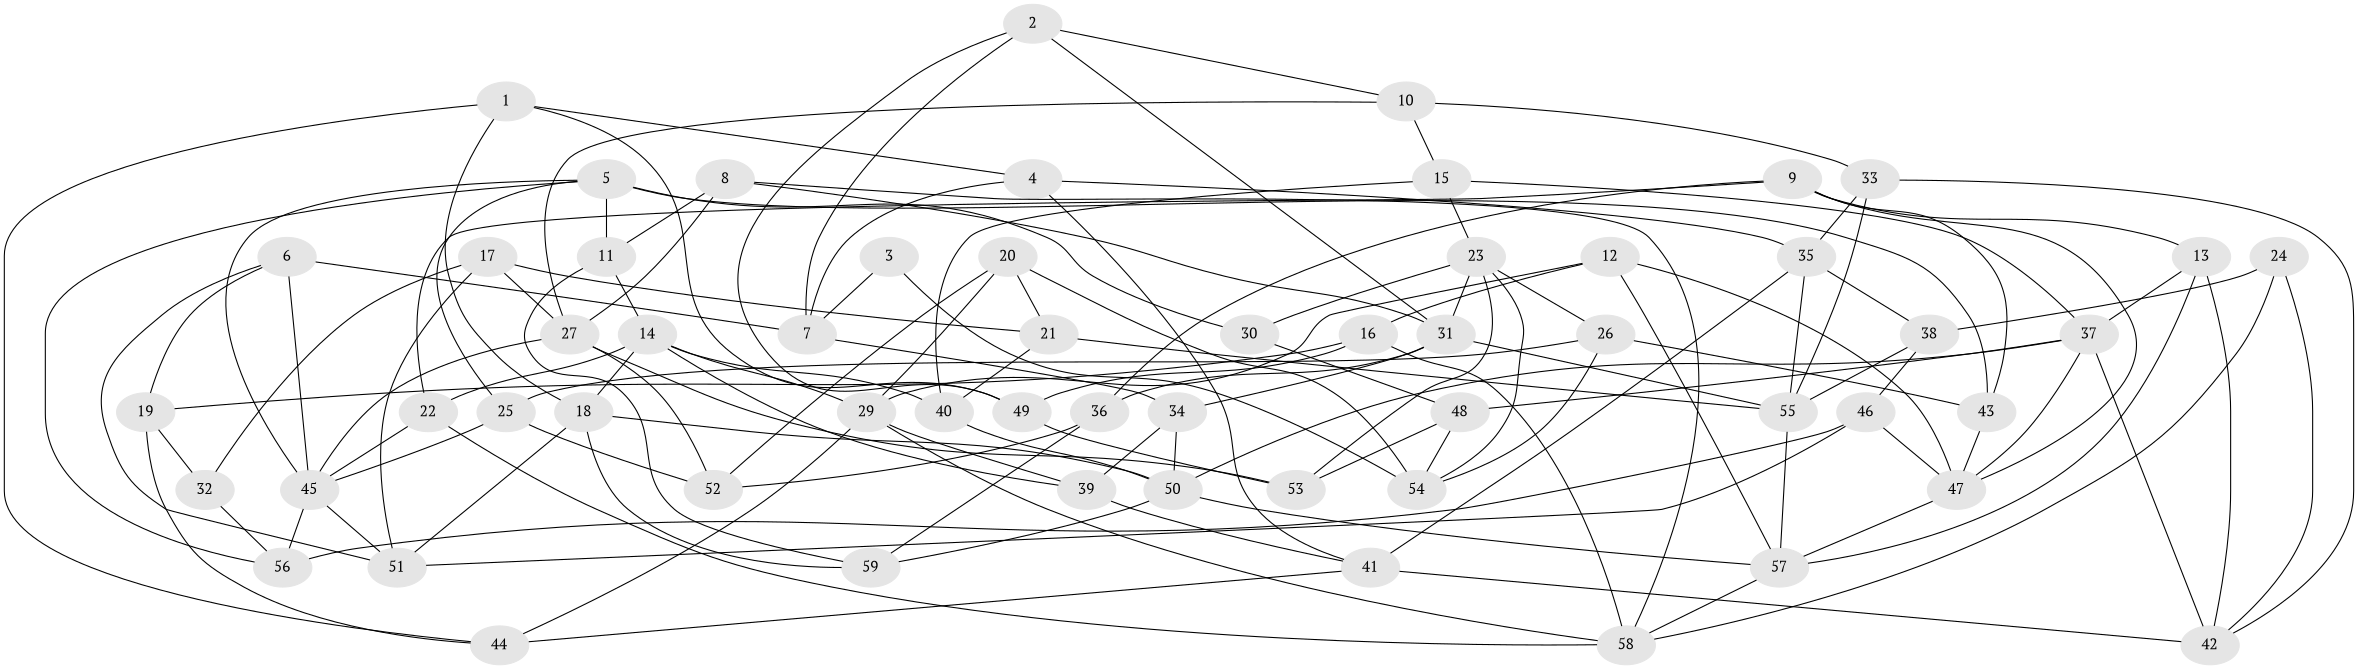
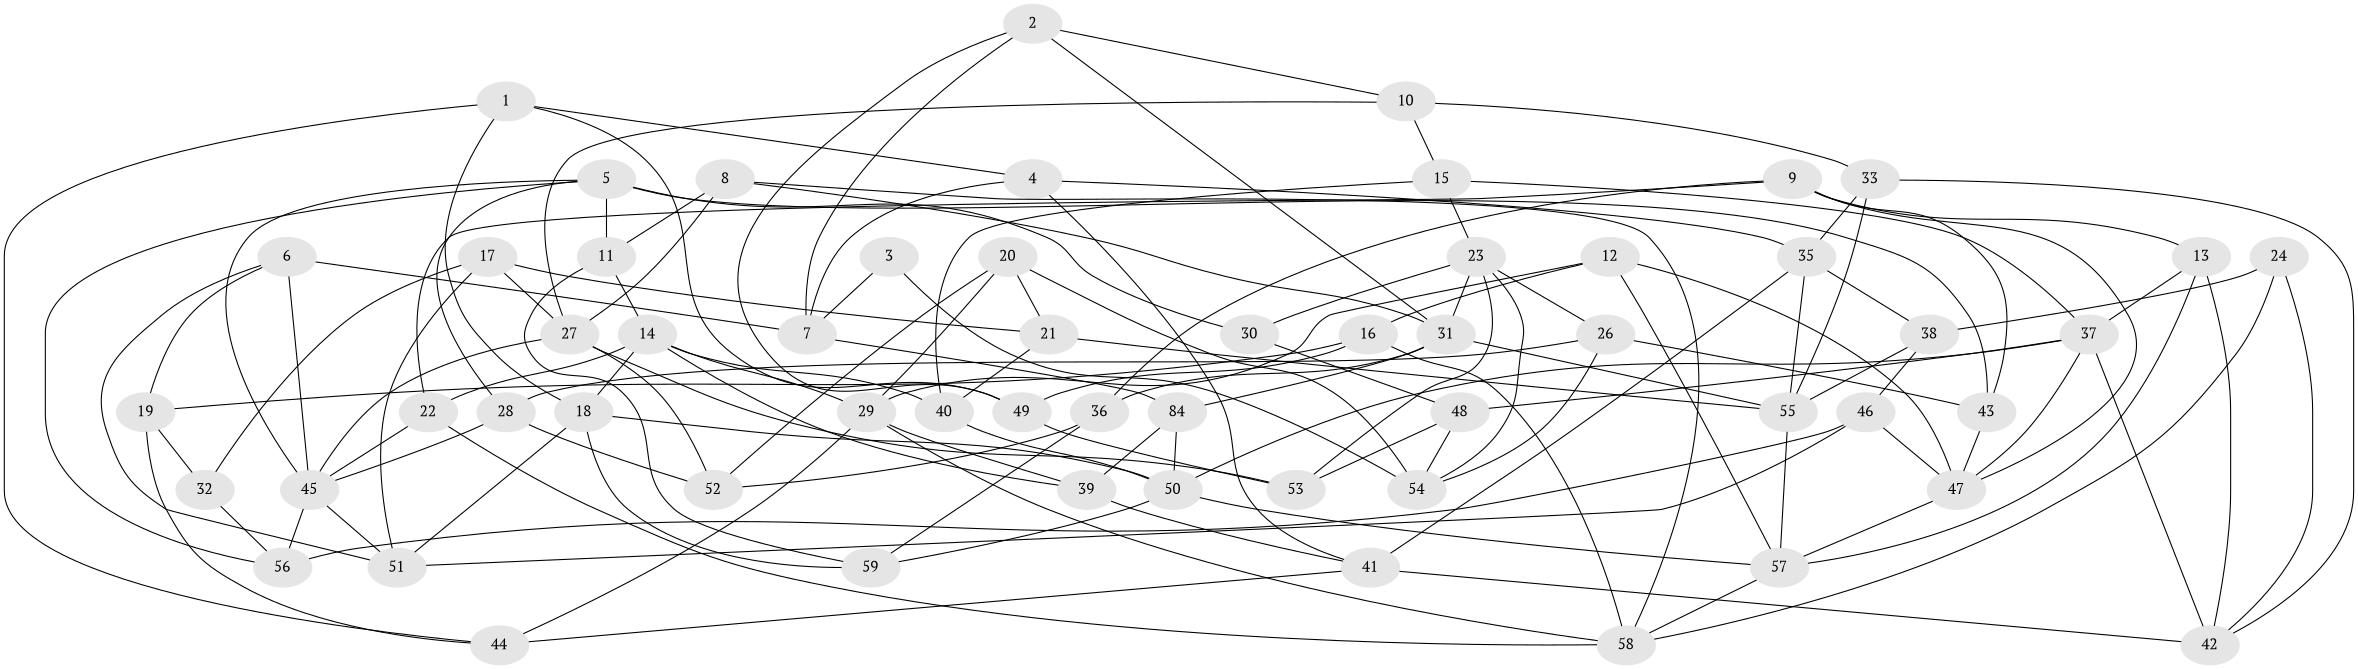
(506, 412) -> (506, 412)
(1177, 412) -> (1177, 412)
